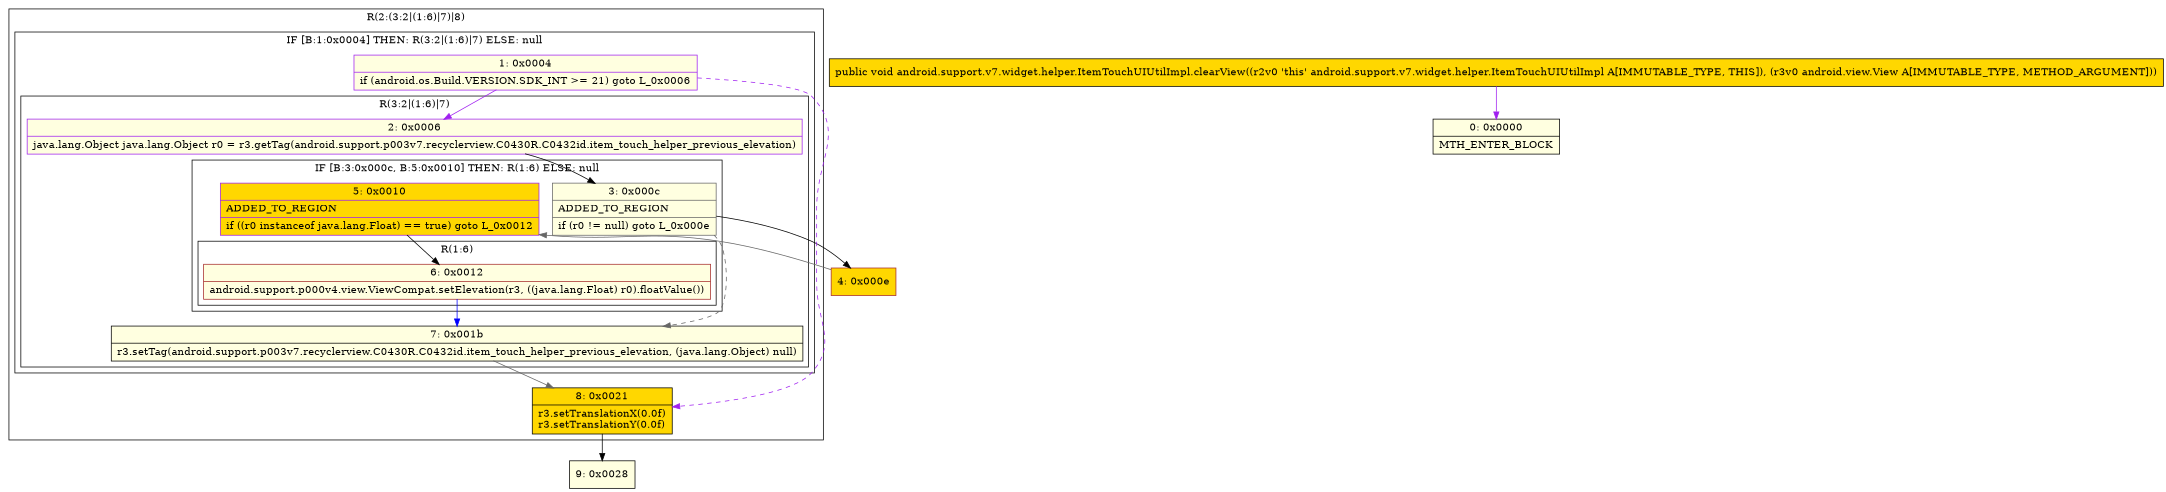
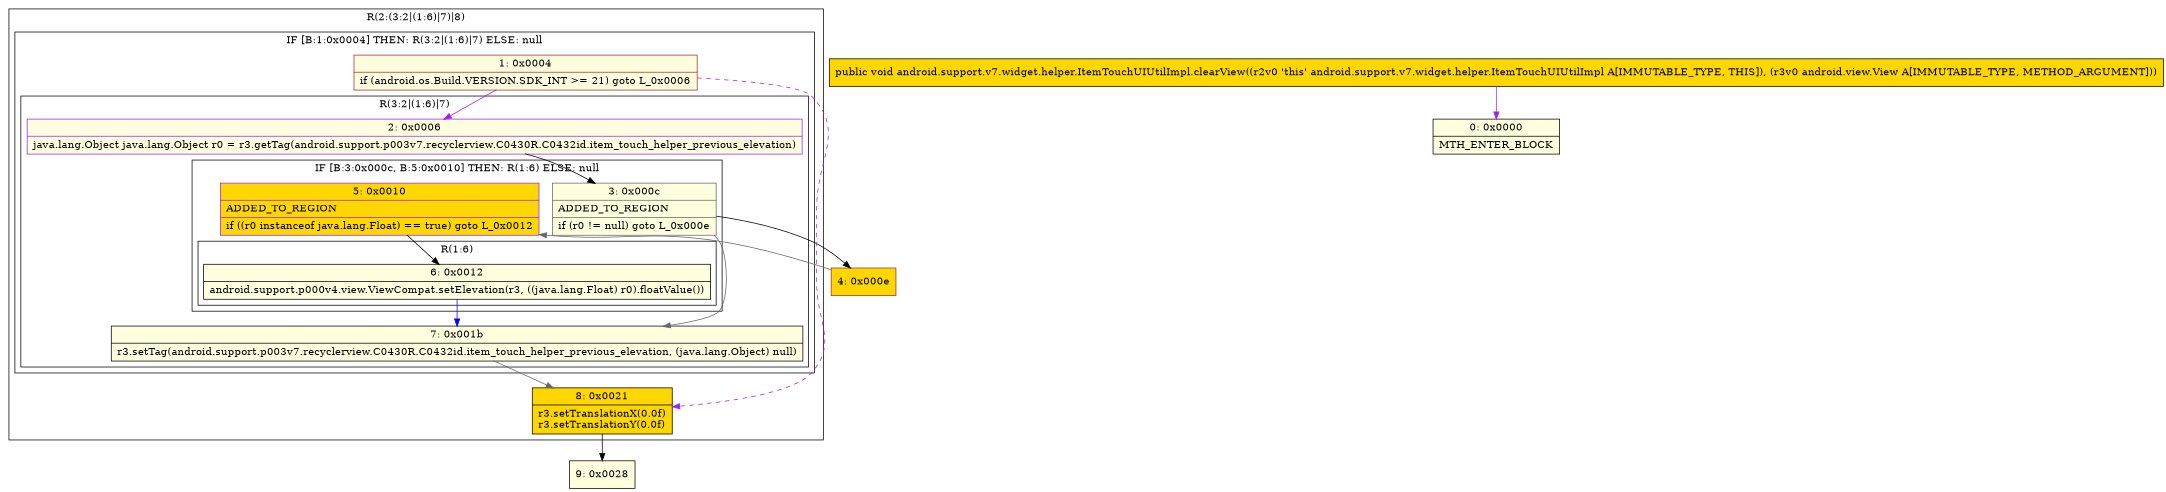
(526, 73) -> (526, 73)
(457, 282) -> (457, 282)
(709, 317) -> (709, 317)
